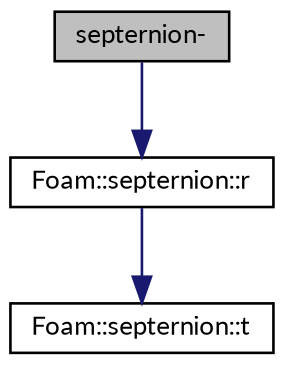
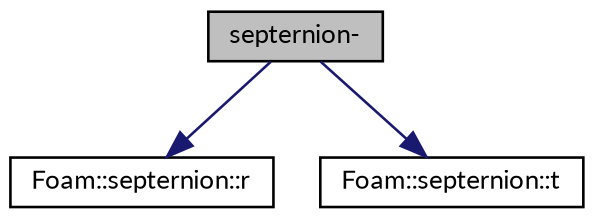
(142, 242) -> (364, 100)
